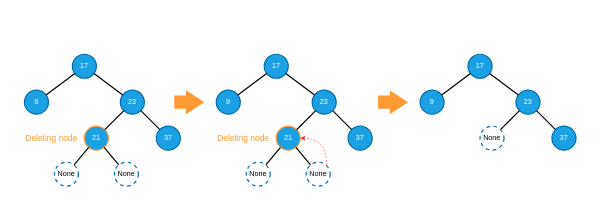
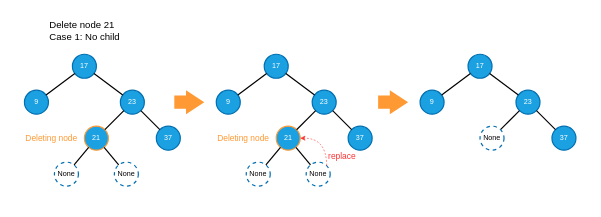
none -> (96, 30)
none -> (342, 156)
